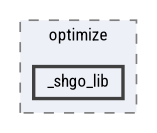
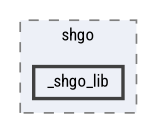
(78, 36) -> (78, 36)
